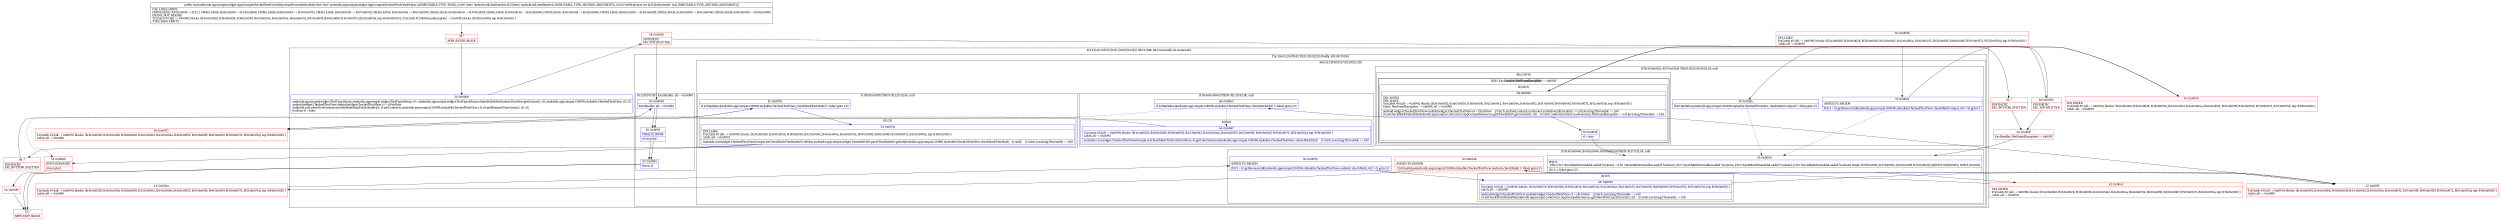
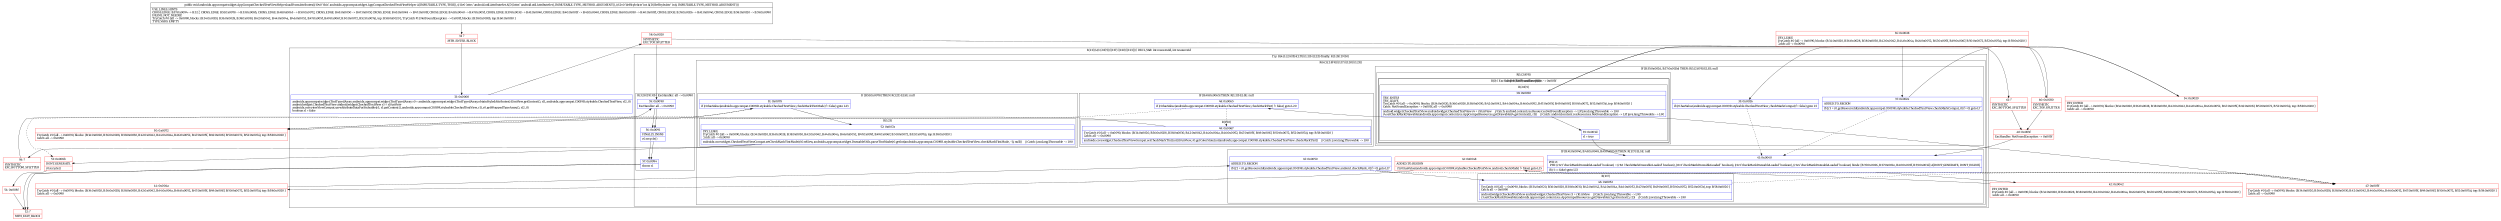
(2075, 103) -> (2075, 103)
(1943, 174) -> (1943, 174)
